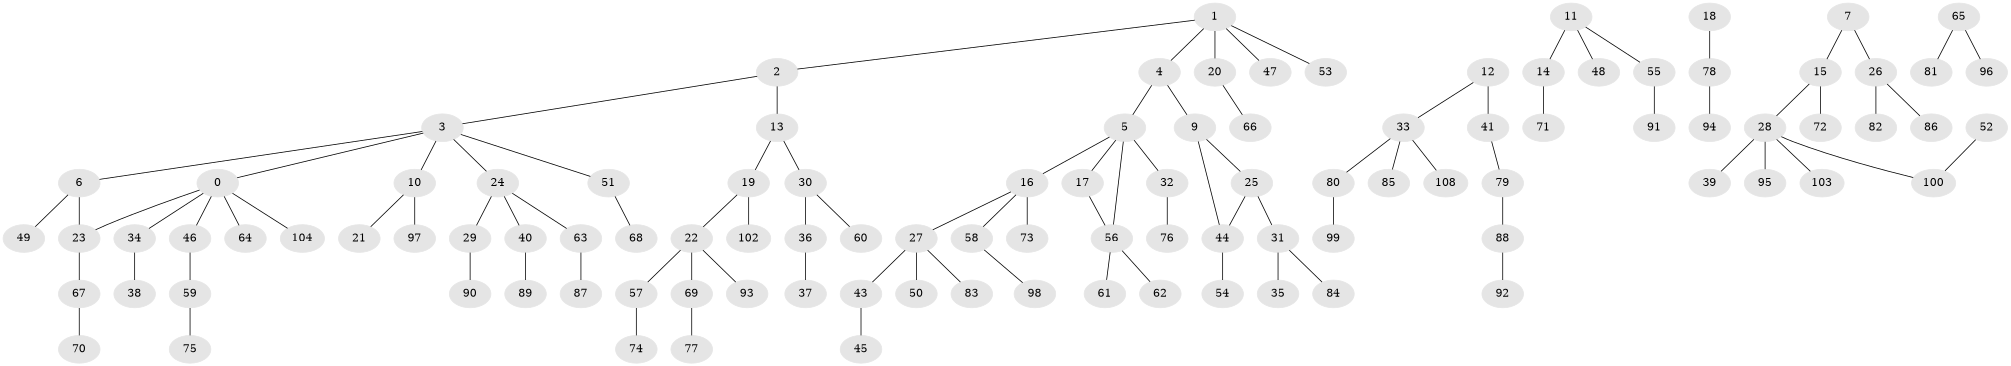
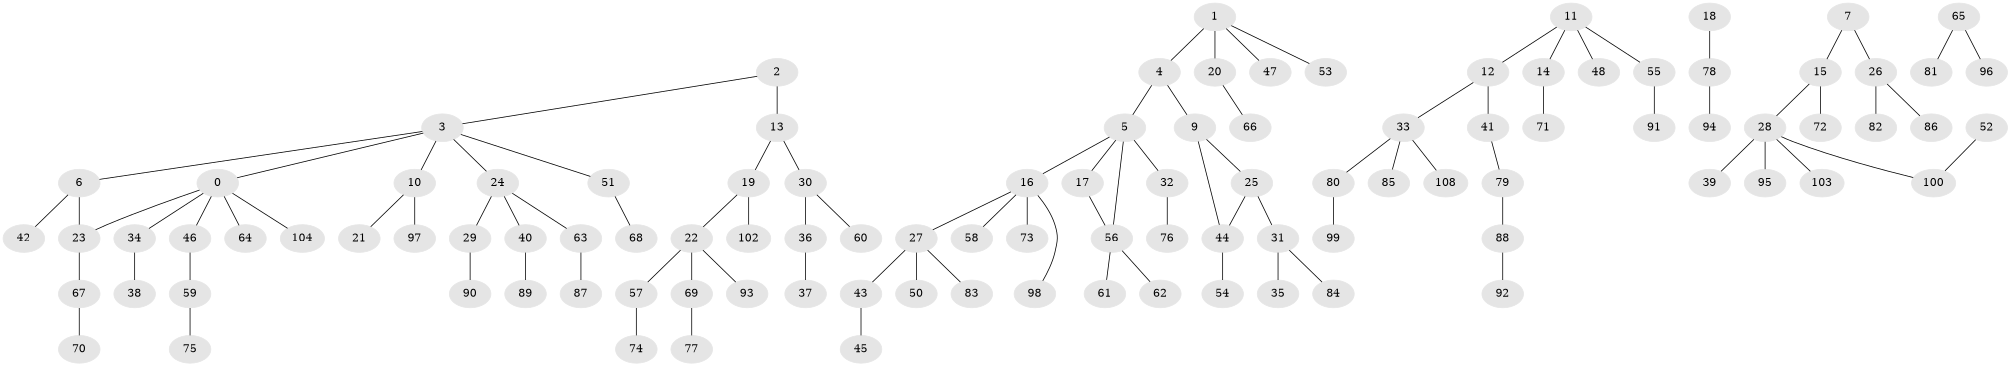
(996, 45) -> none
none -> (1530, 45)
(24, 239) -> (24, 239)
(1003, 266) -> (1057, 237)
